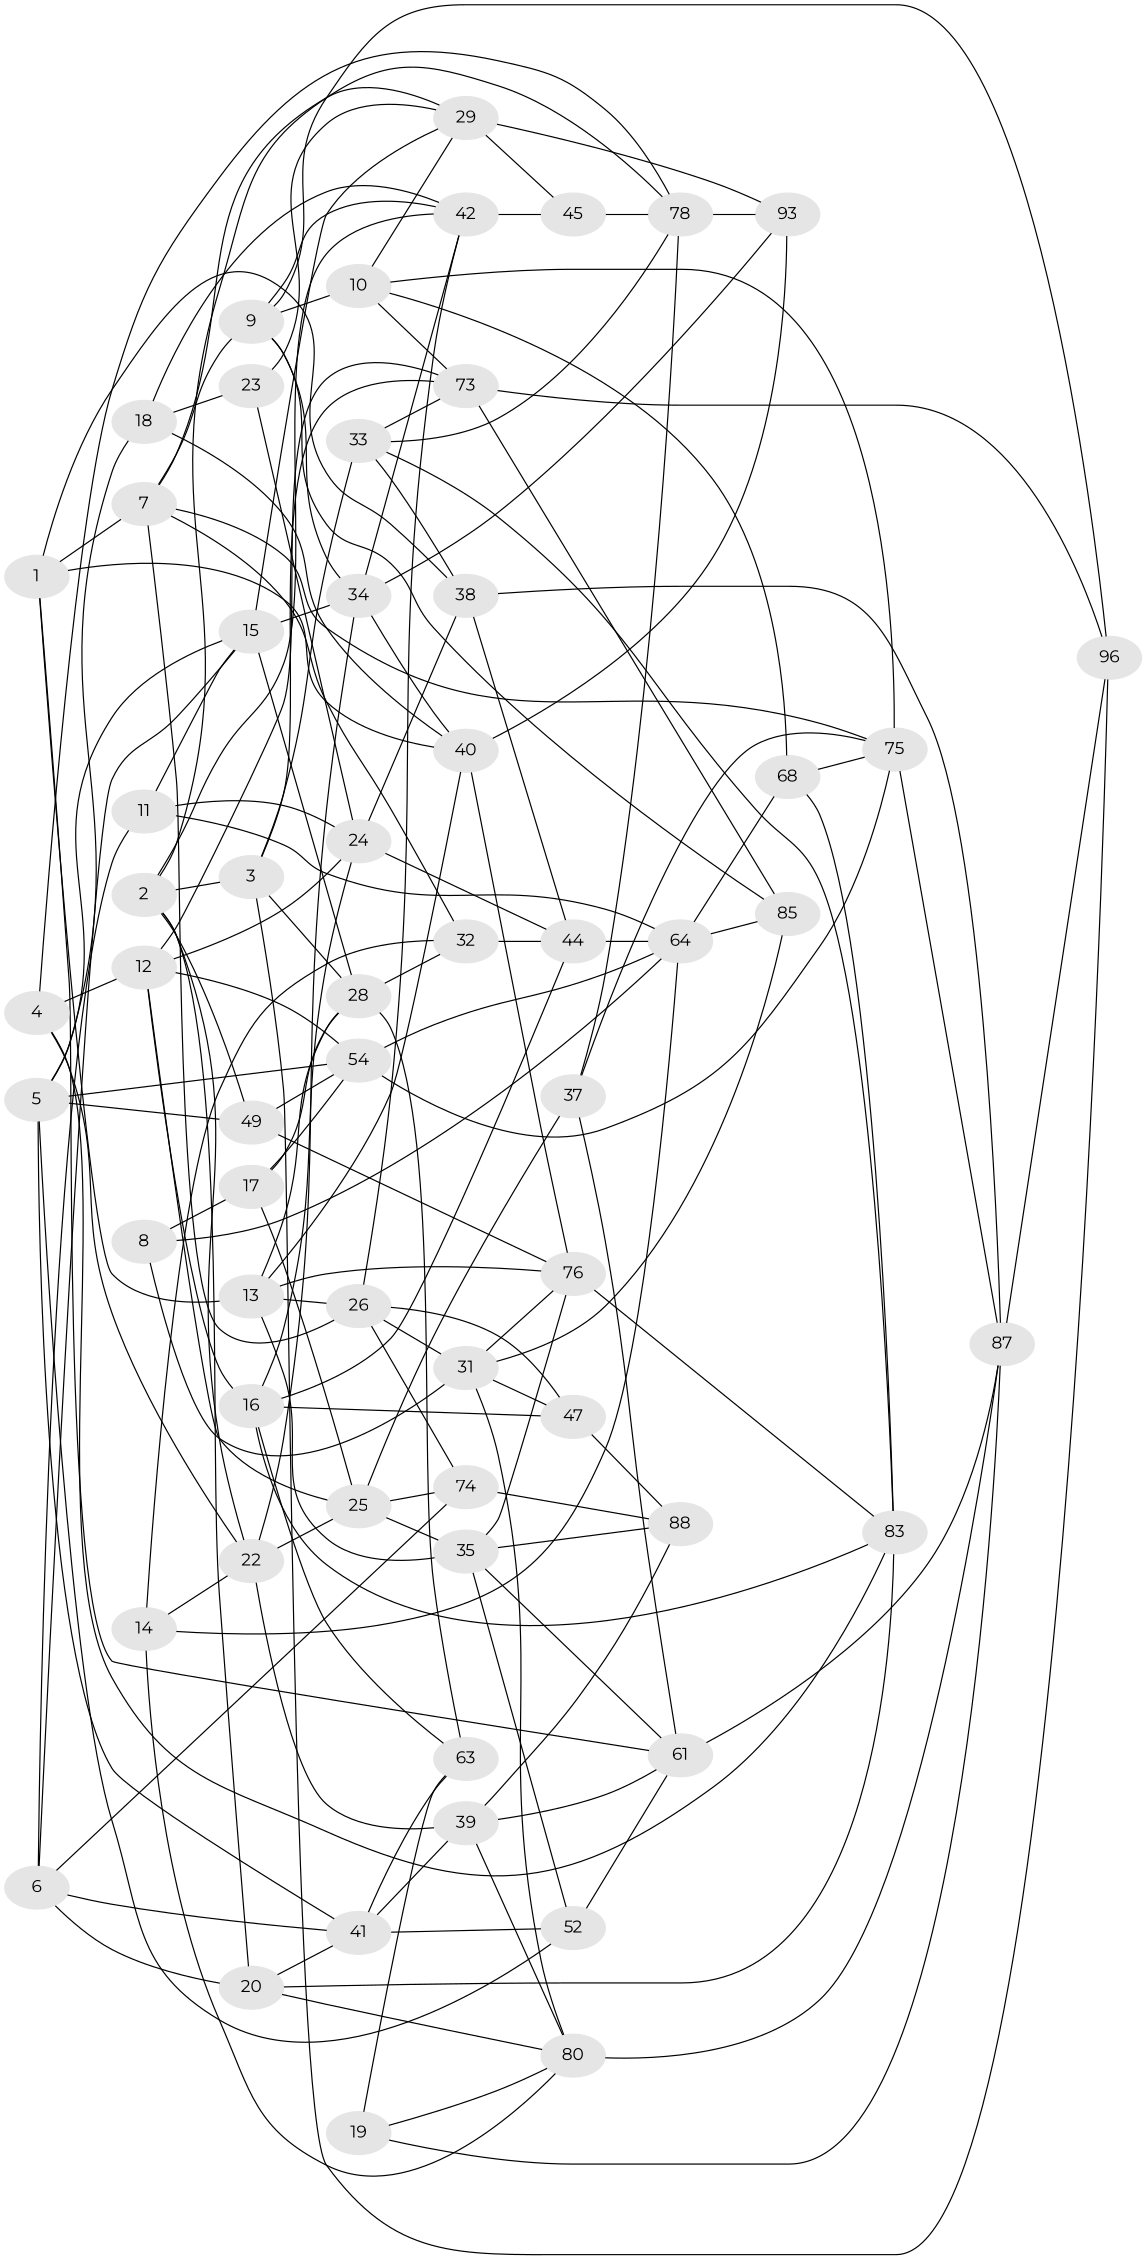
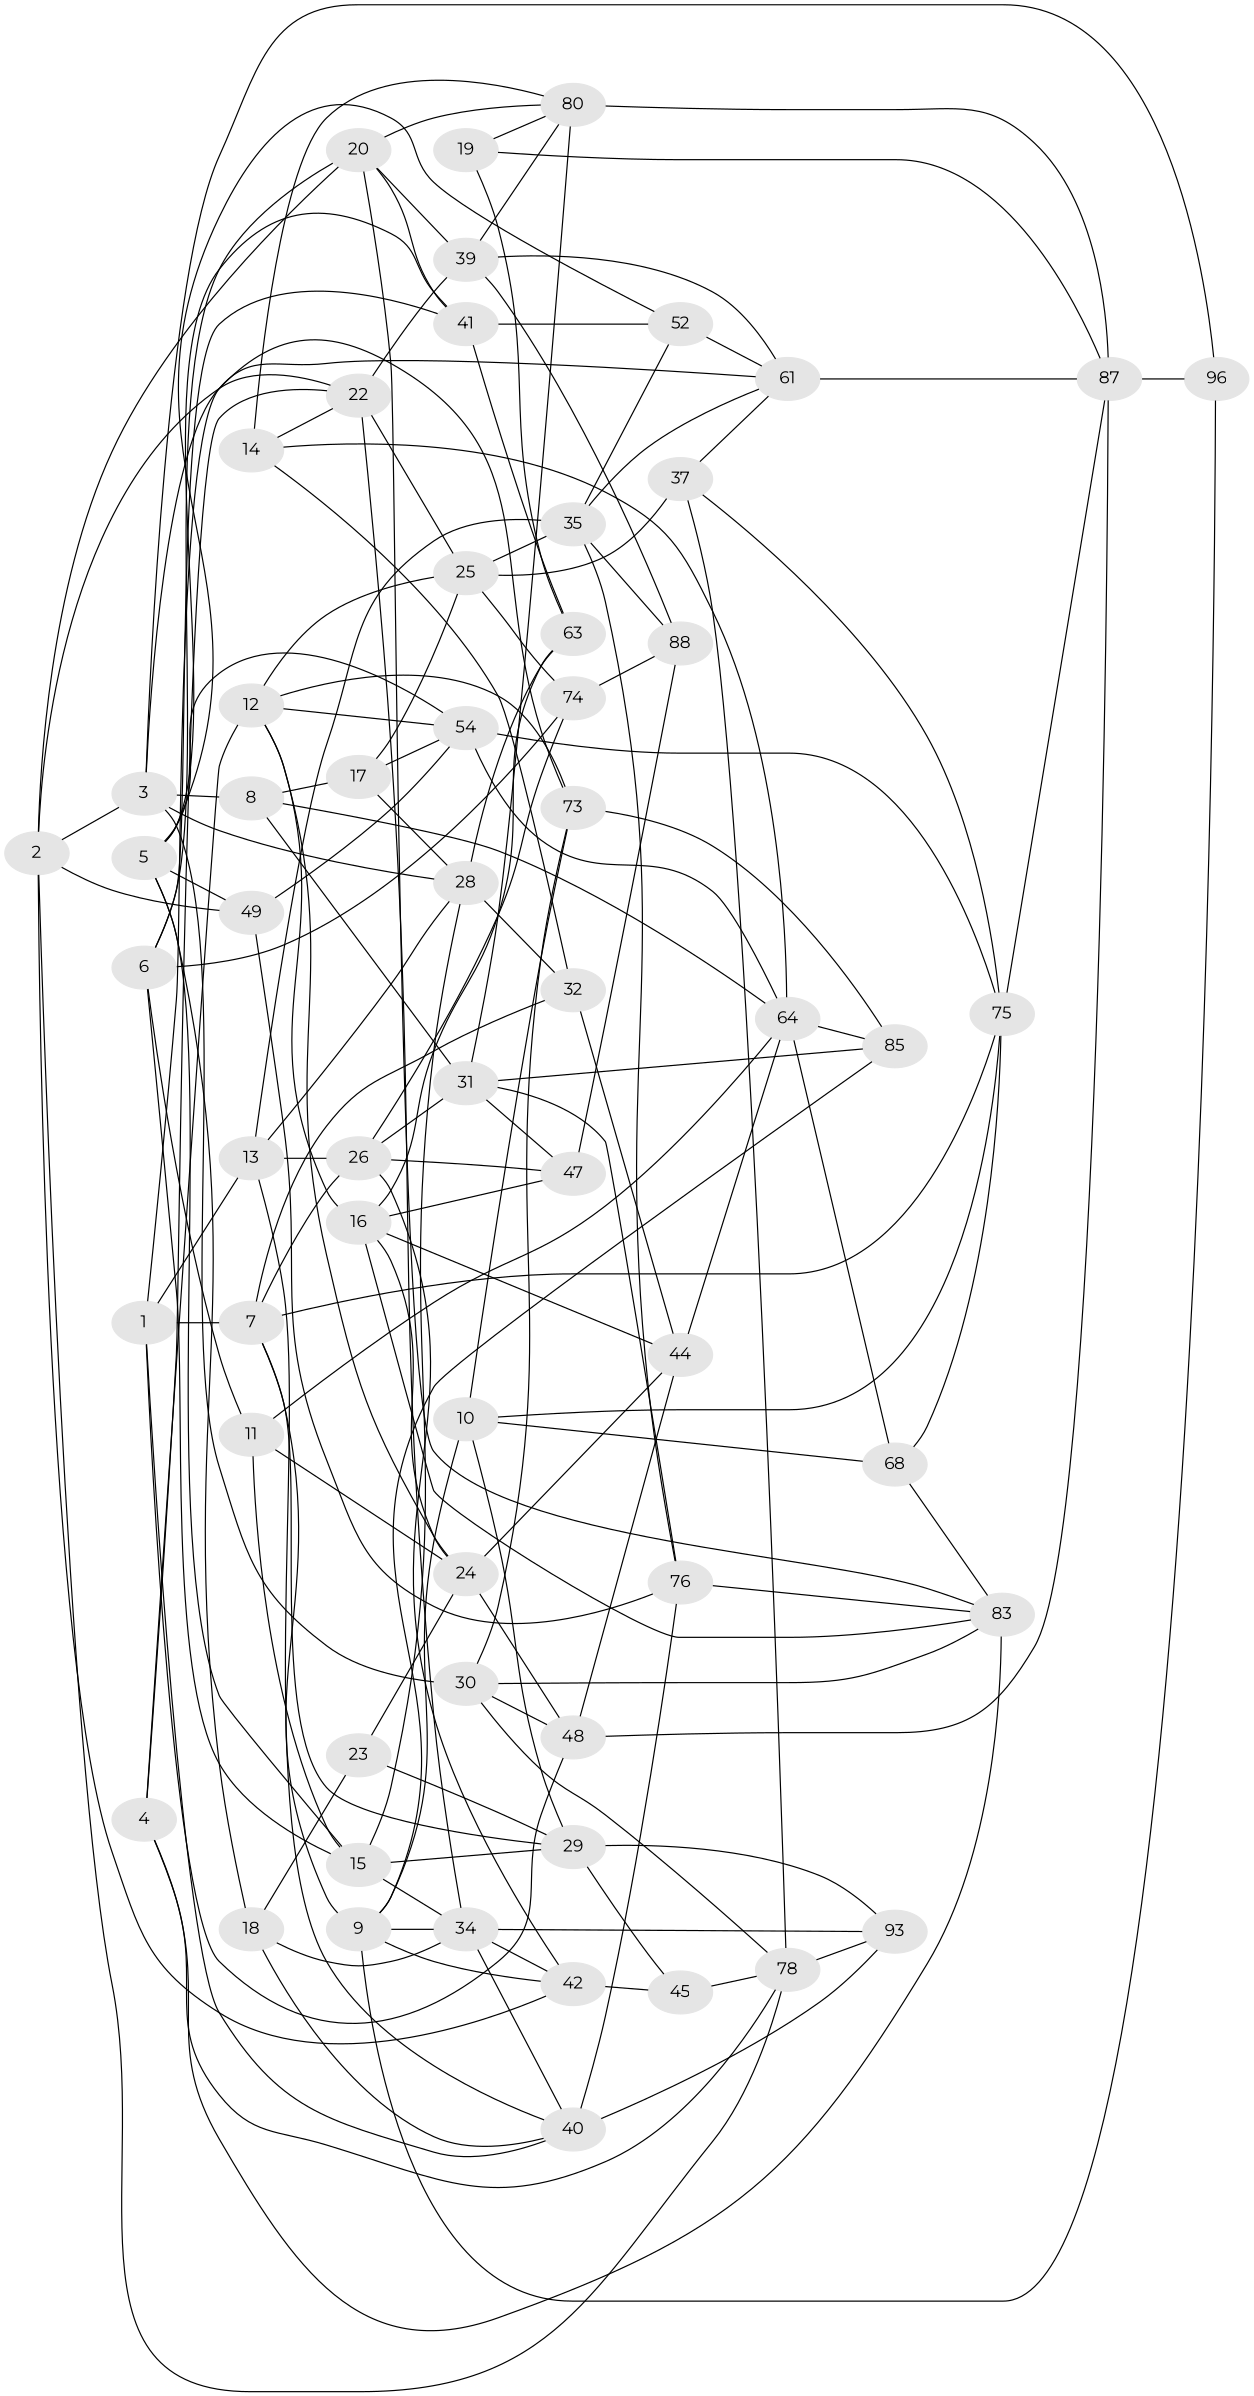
(259, 236) -> (354, 1966)
(861, 405) -> none
(359, 441) -> (466, 1684)
(466, 596) -> (573, 1737)
none -> (198, 796)
(410, 1267) -> none
(398, 1893) -> (412, 205)
